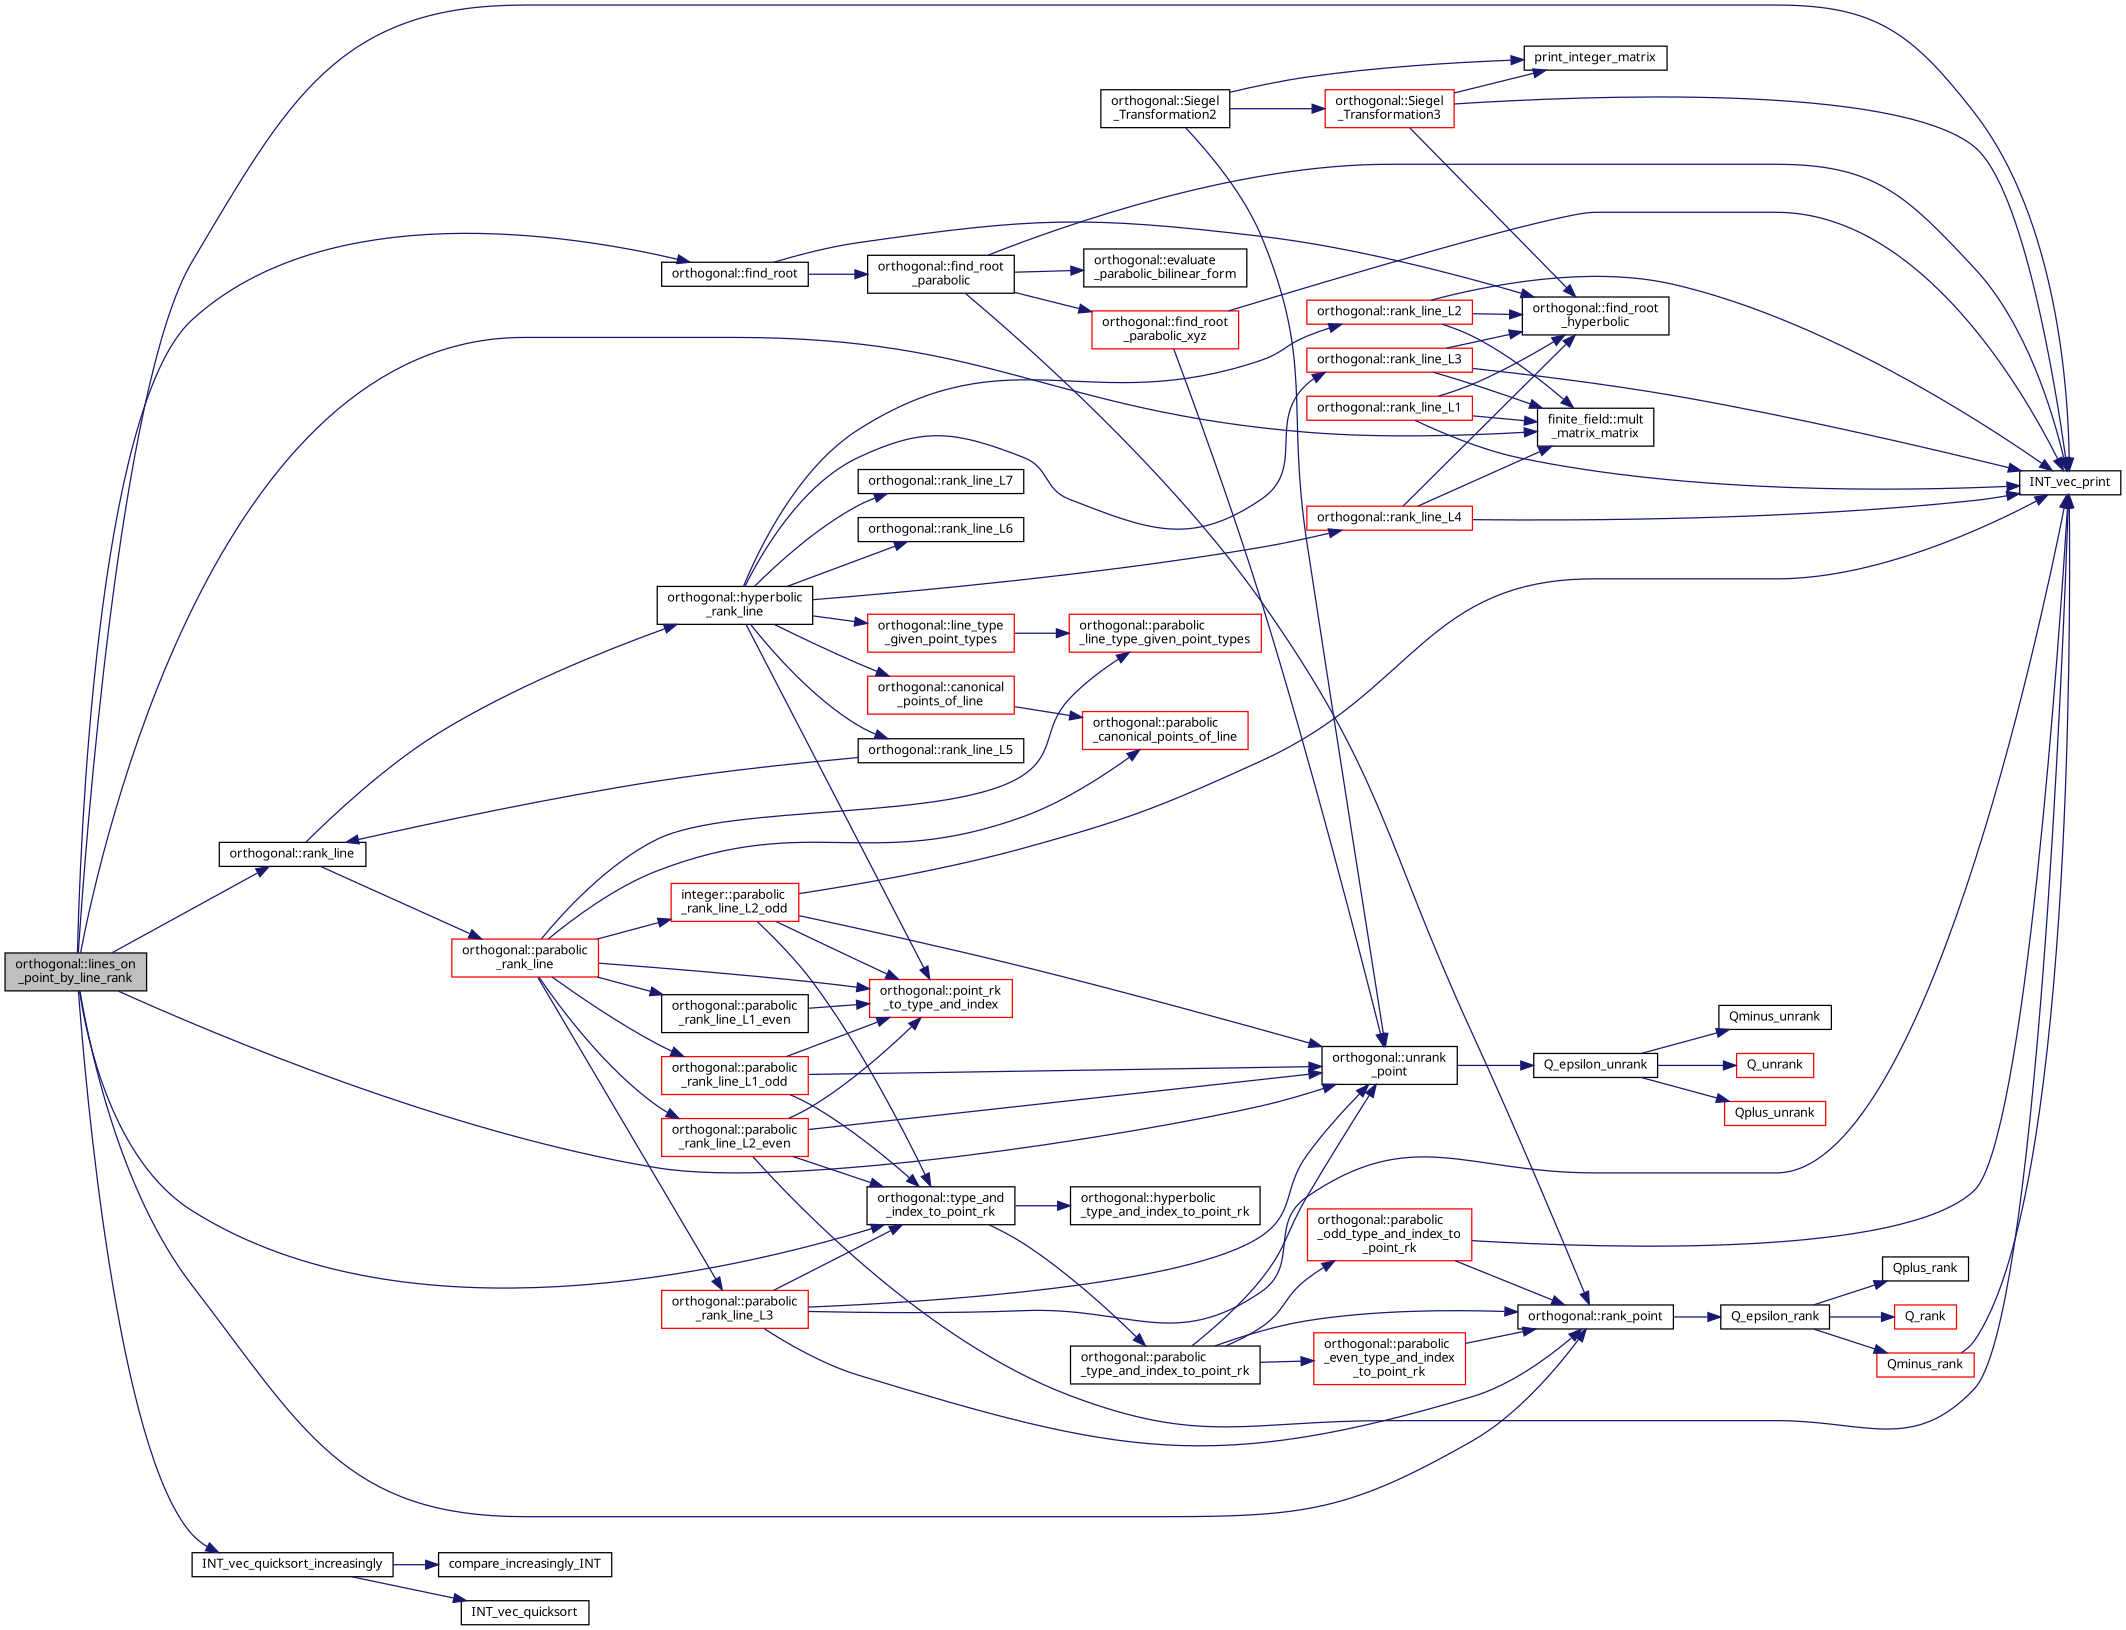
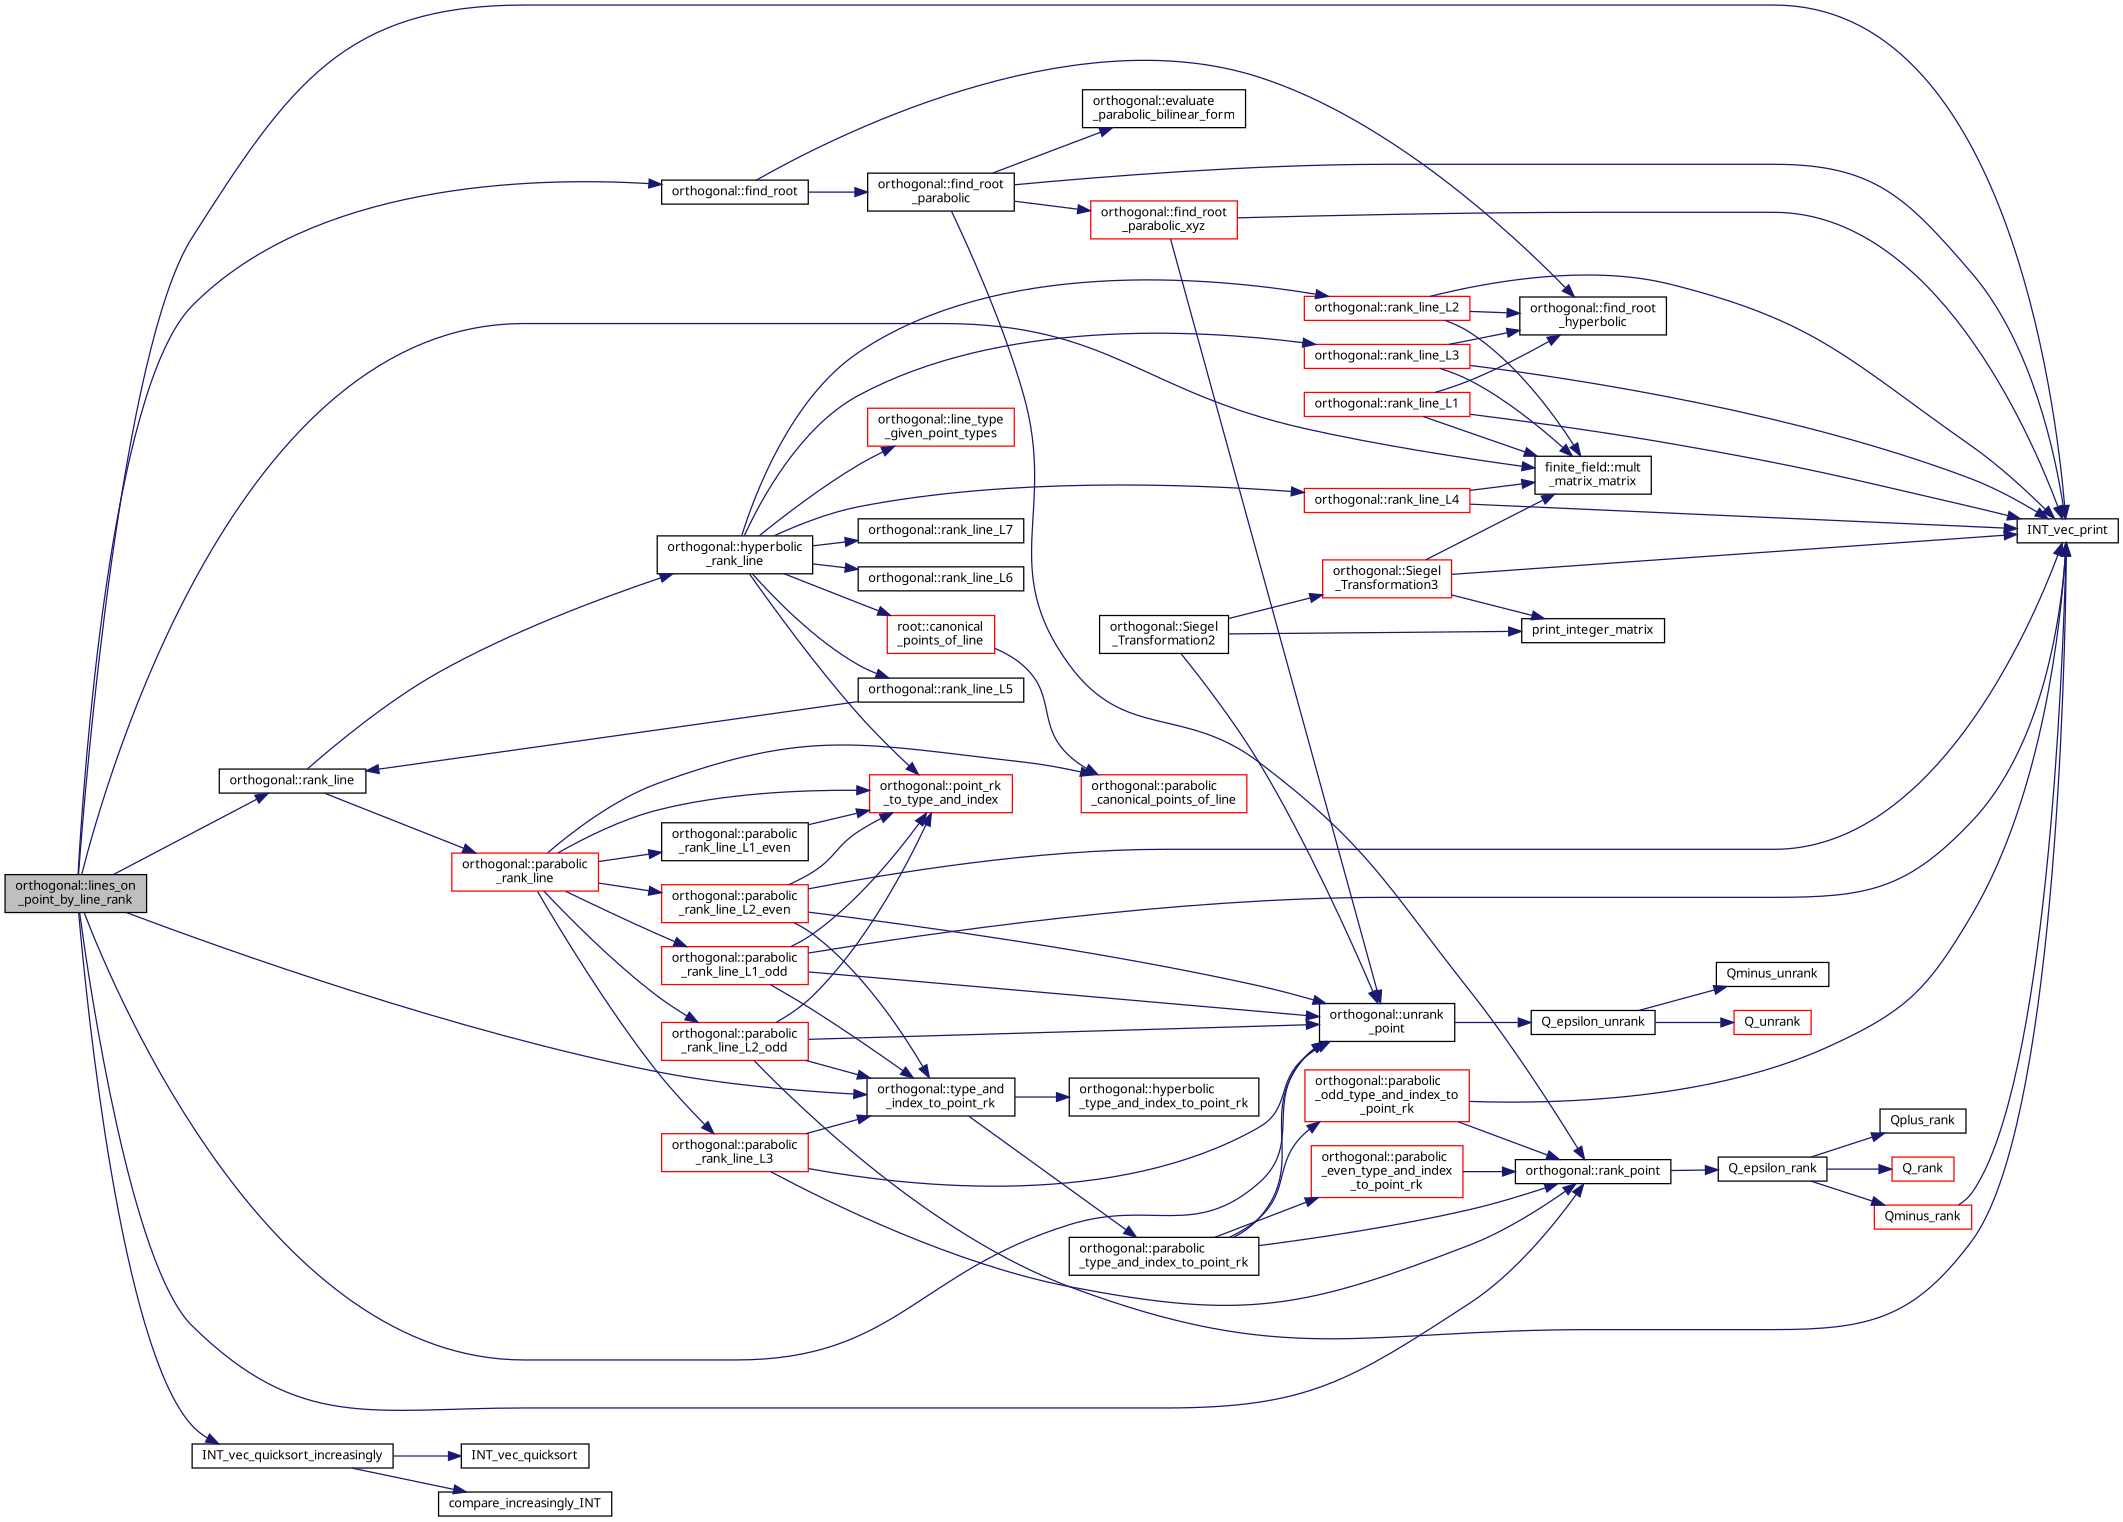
(1488, 208) -> (1484, 530)
(1484, 425) -> none
(1165, 633) -> none
(941, 695) -> (941, 634)
(735, 902) -> (735, 1041)
(1775, 1113) -> none
(1626, 1173) -> (1543, 897)
